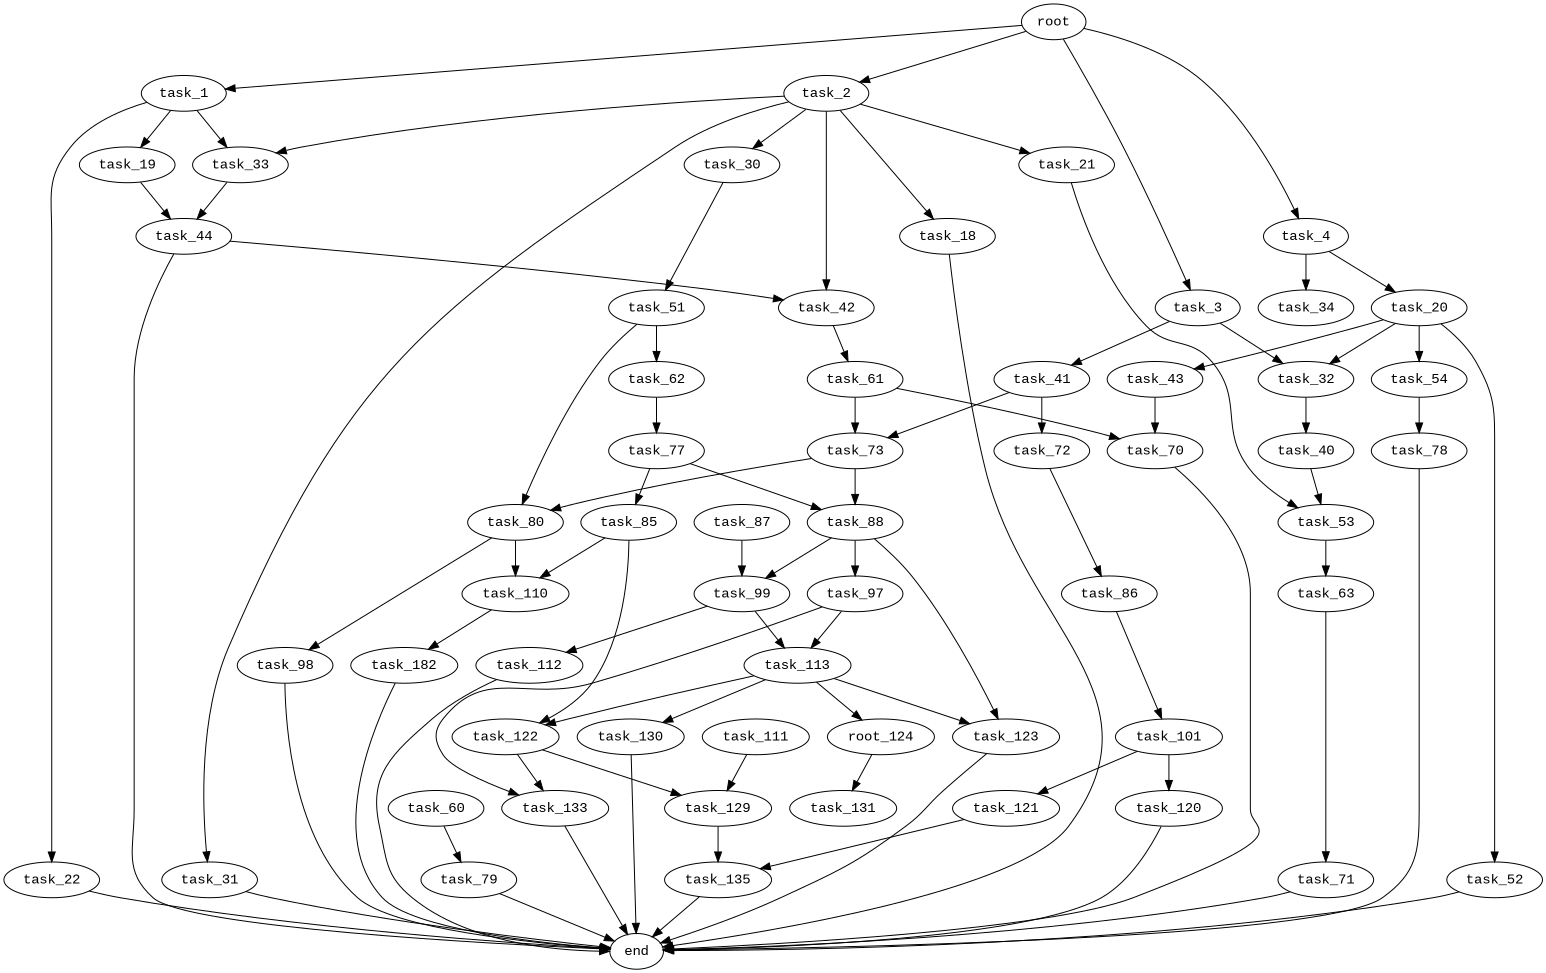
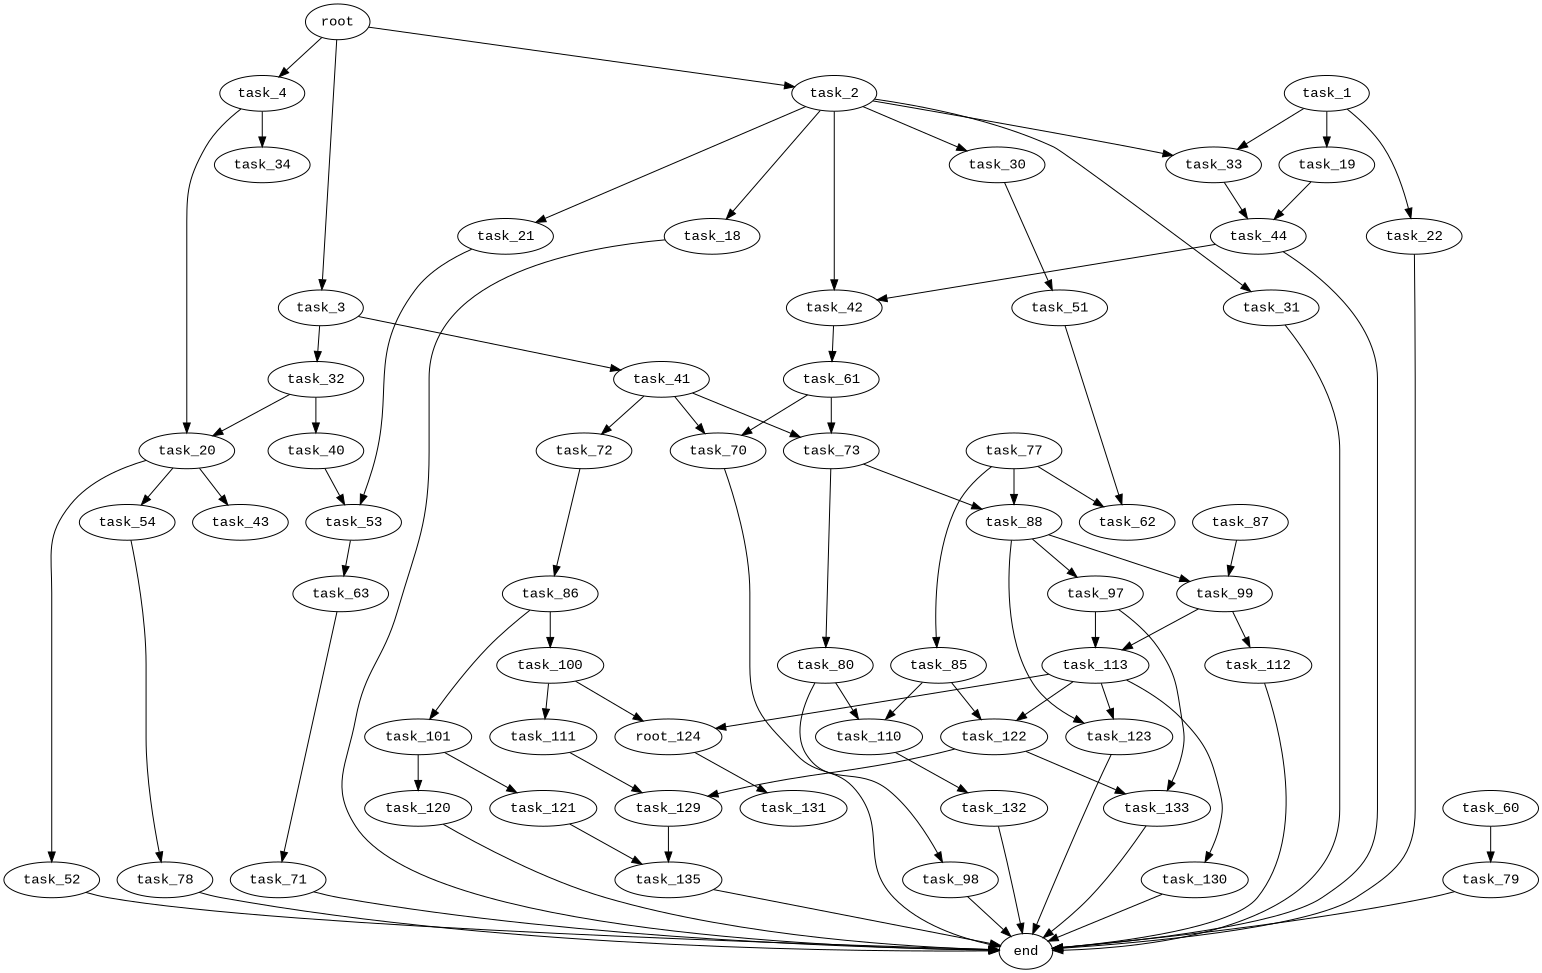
(629, 57) -> none
(1367, 341) -> (256, 413)
(572, 403) -> none
(657, 410) -> (1066, 484)
(1155, 410) -> (687, 411)
(404, 665) -> (994, 808)
none -> (550, 665)
